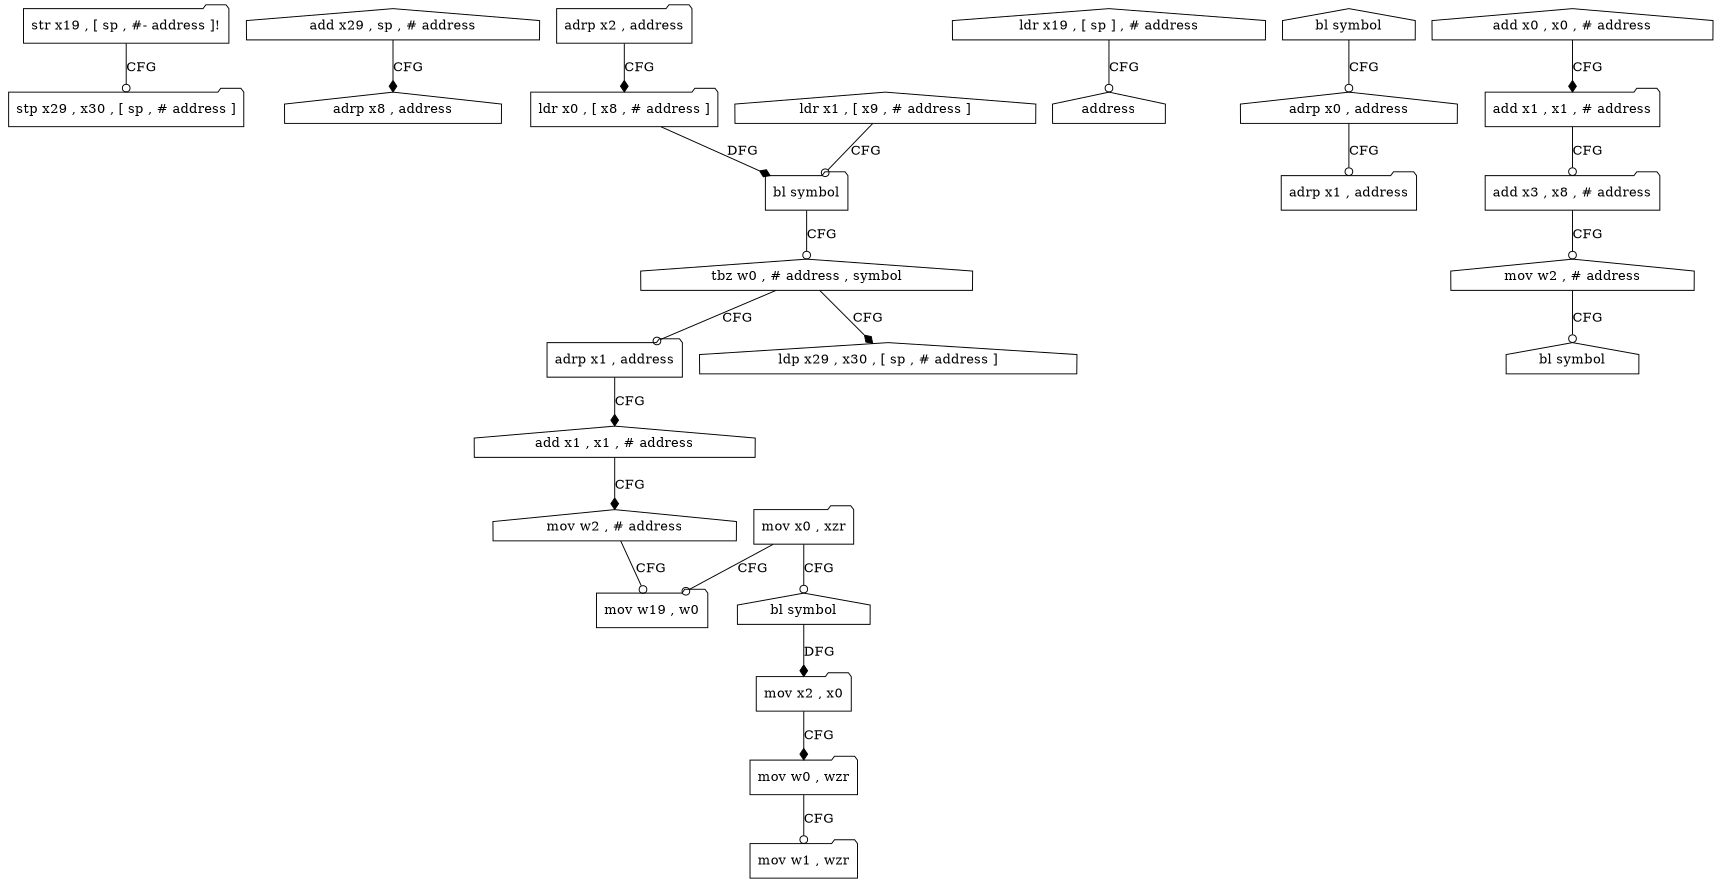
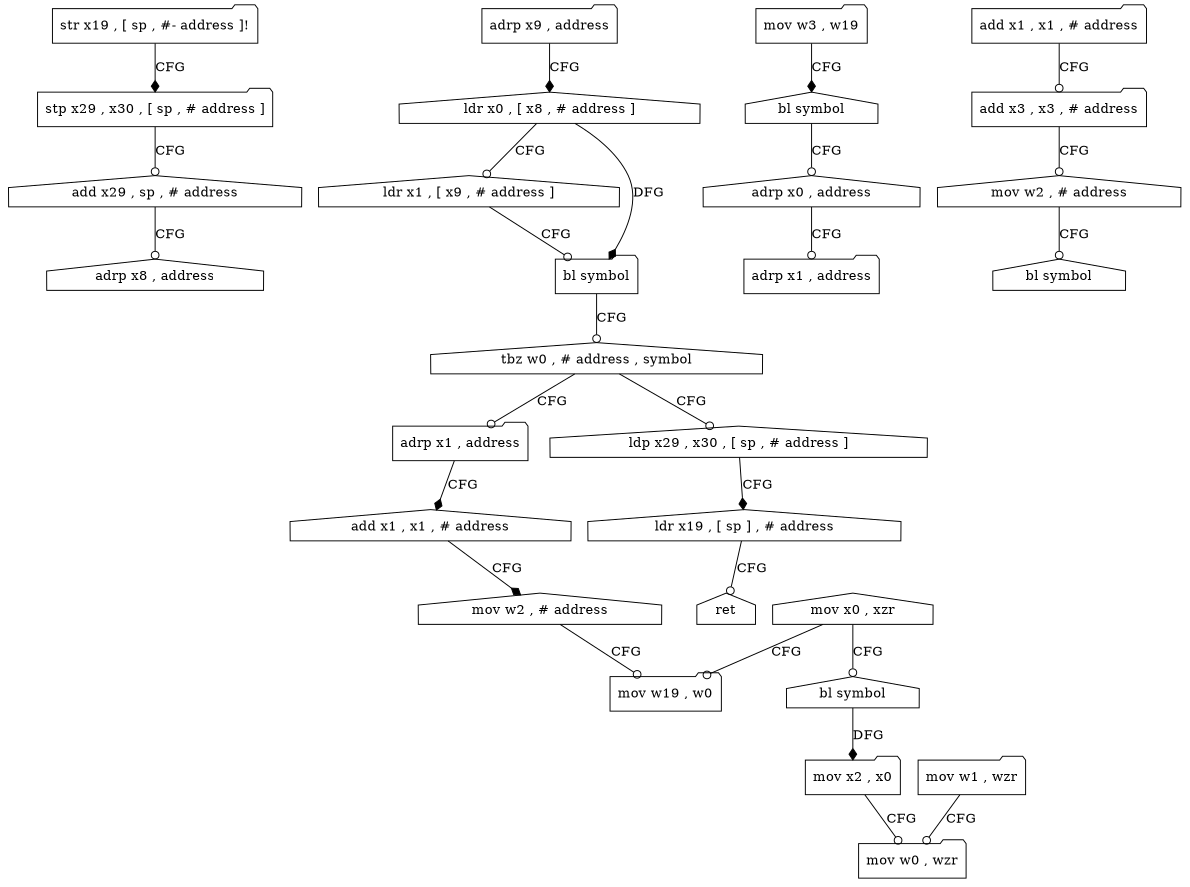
(624, 26) -> (550, 26)
none -> (812, 26)
(1573, 26) -> none
(393, 60) -> (155, 229)
(126, 64) -> (155, 62)
(624, 109) -> (550, 109)
(1109, 109) -> (726, 610)
none -> (155, 147)
none -> (513, 147)
(1573, 193) -> (1059, 109)
(842, 313) -> (663, 399)
none -> (741, 478)
(804, 527) -> (853, 610)
(804, 730) -> (880, 816)
(804, 815) -> (944, 816)
